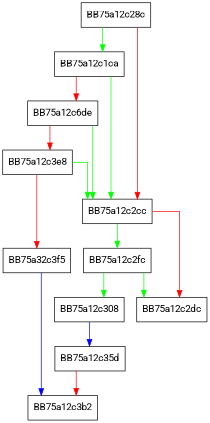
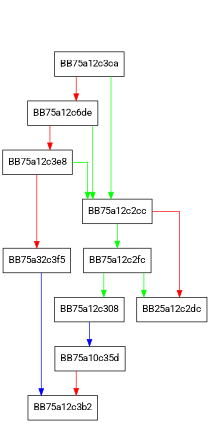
(116, 15) -> none
(89, 64) -> (89, 64)
(172, 310) -> (172, 310)
(90, 359) -> (90, 359)
